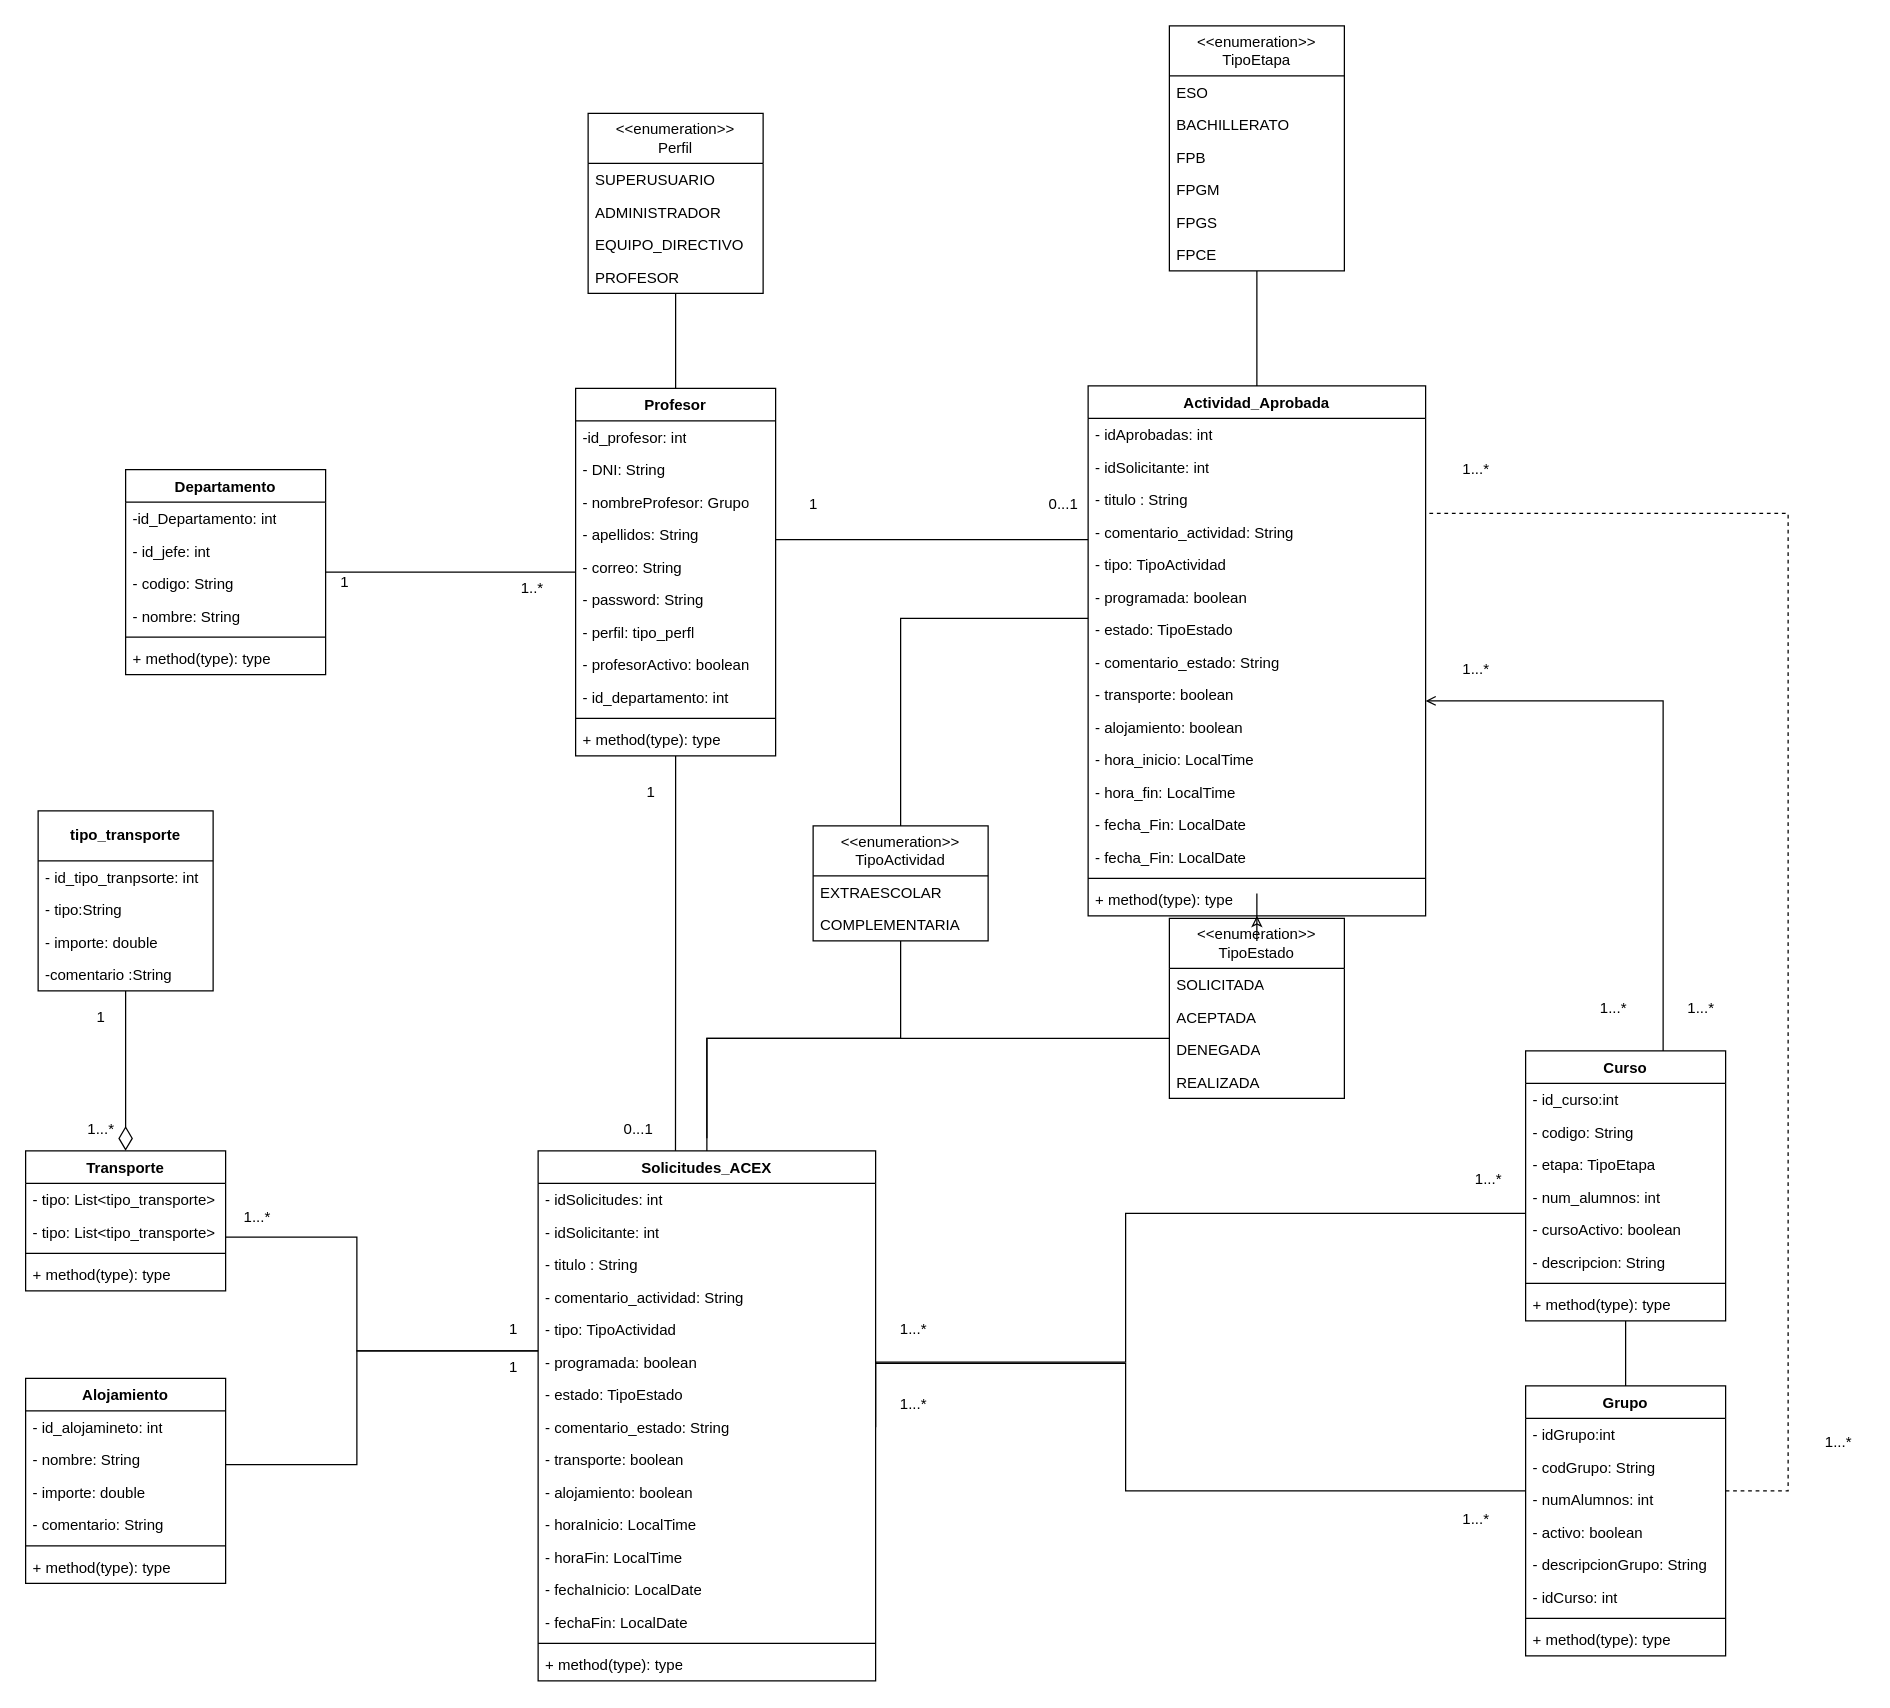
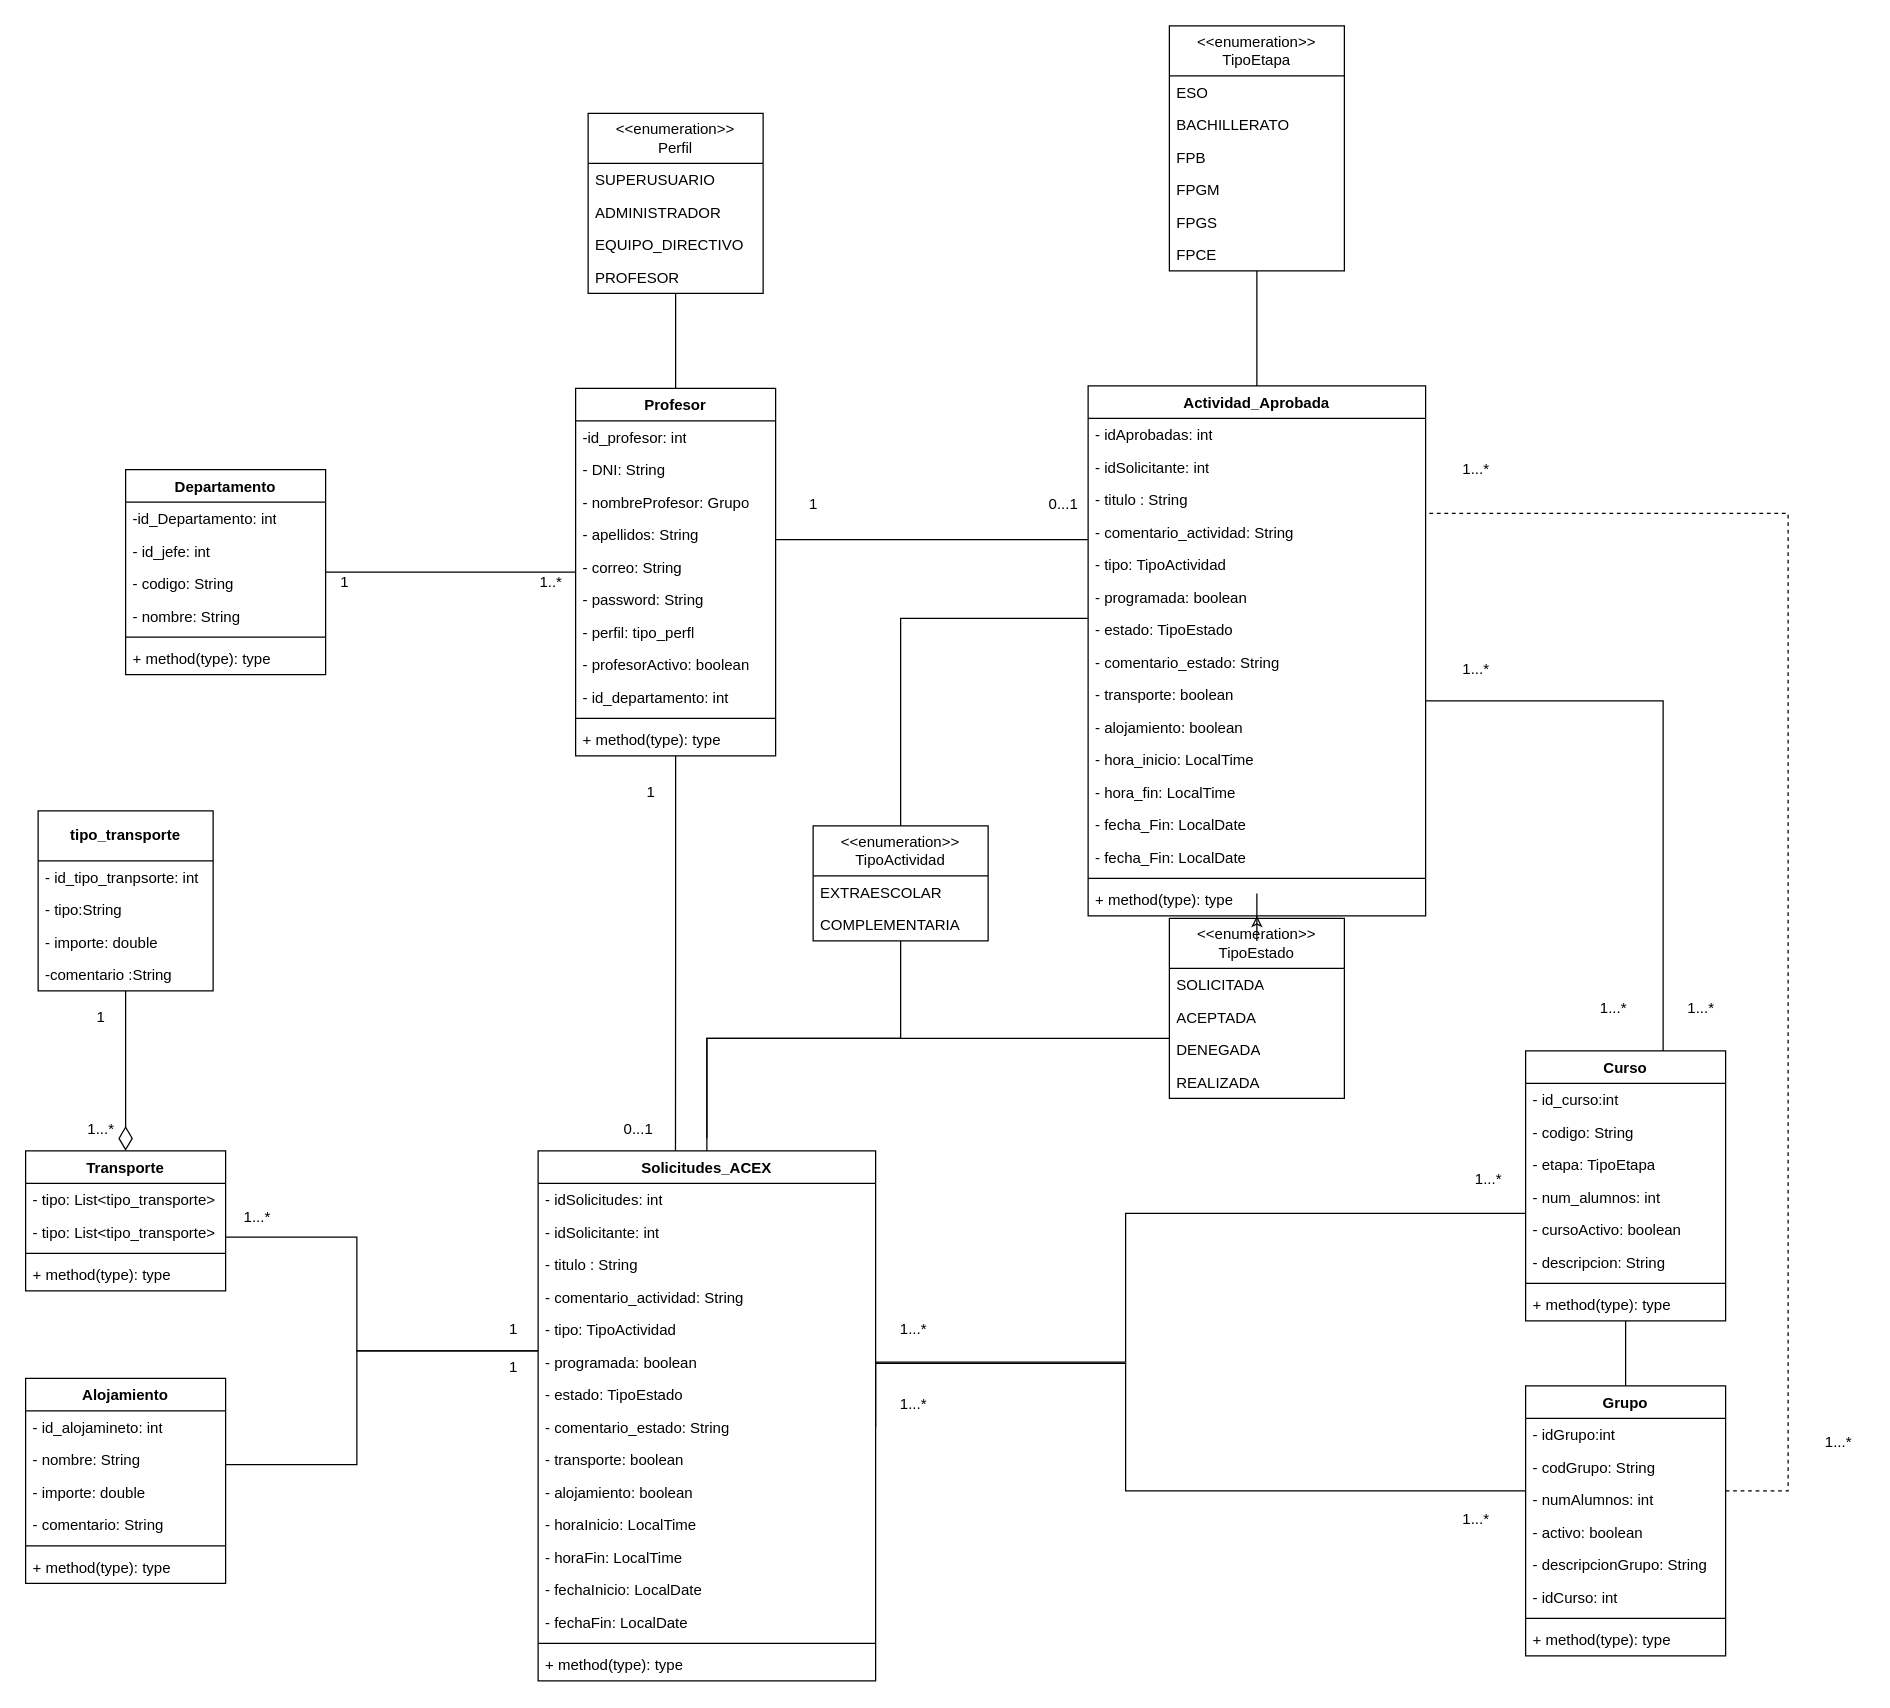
(532, 588) -> (551, 582)
(1432, 701) -> (1431, 701)
